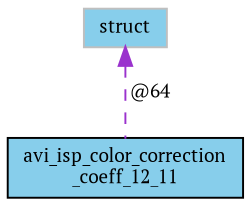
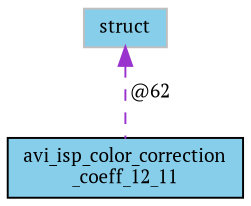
(149, 93) -> (149, 93)
